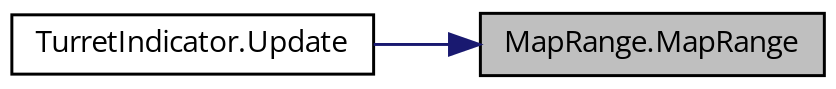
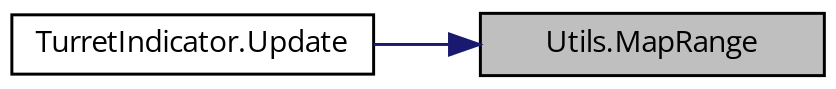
(652, 44) -> (652, 44)
